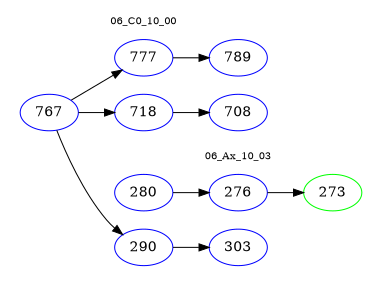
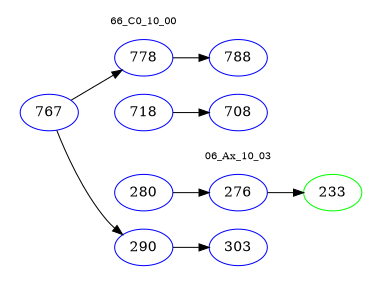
(144, 22) -> (144, 22)
(144, 58) -> (144, 58)
(238, 58) -> (238, 58)
(91, 113) -> none
(333, 193) -> (333, 193)
